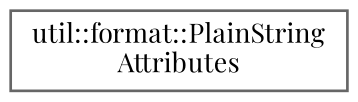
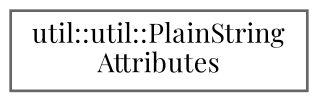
(179, 51) -> (159, 51)
